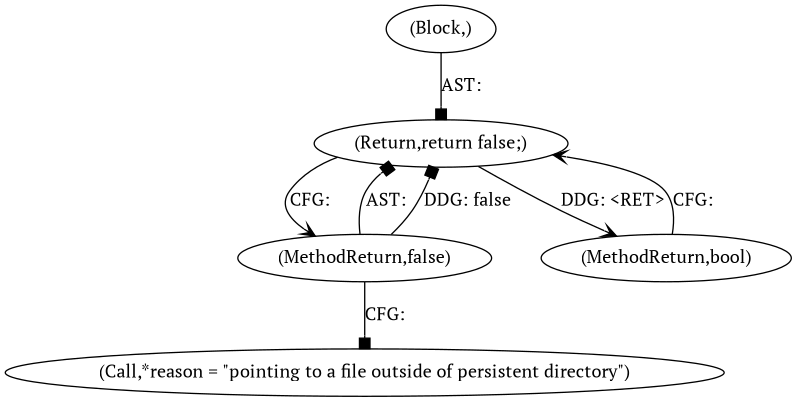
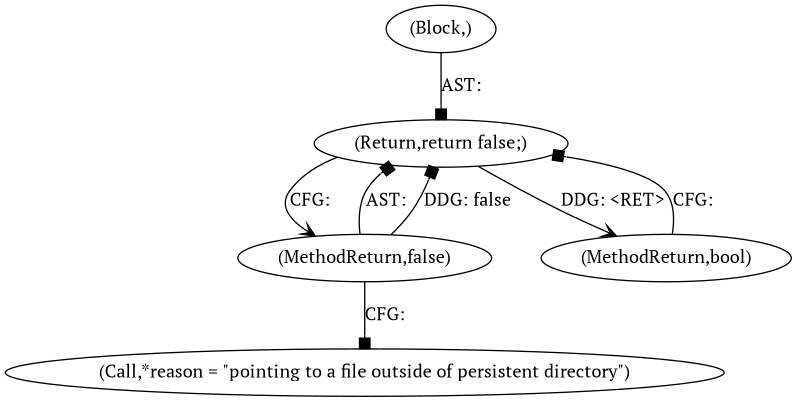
(640, 175) -> (640, 175)
